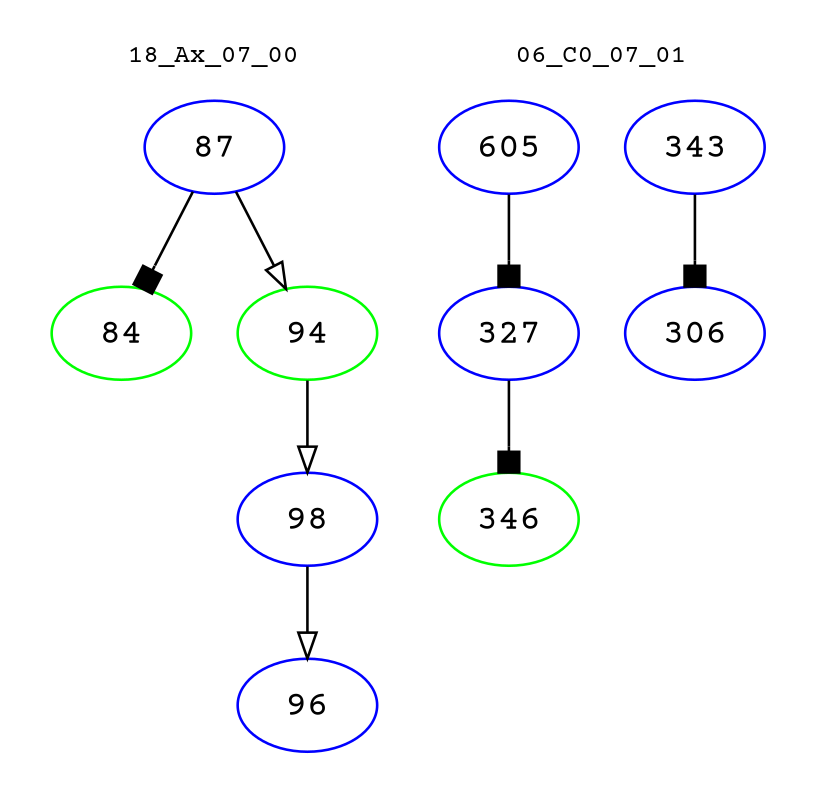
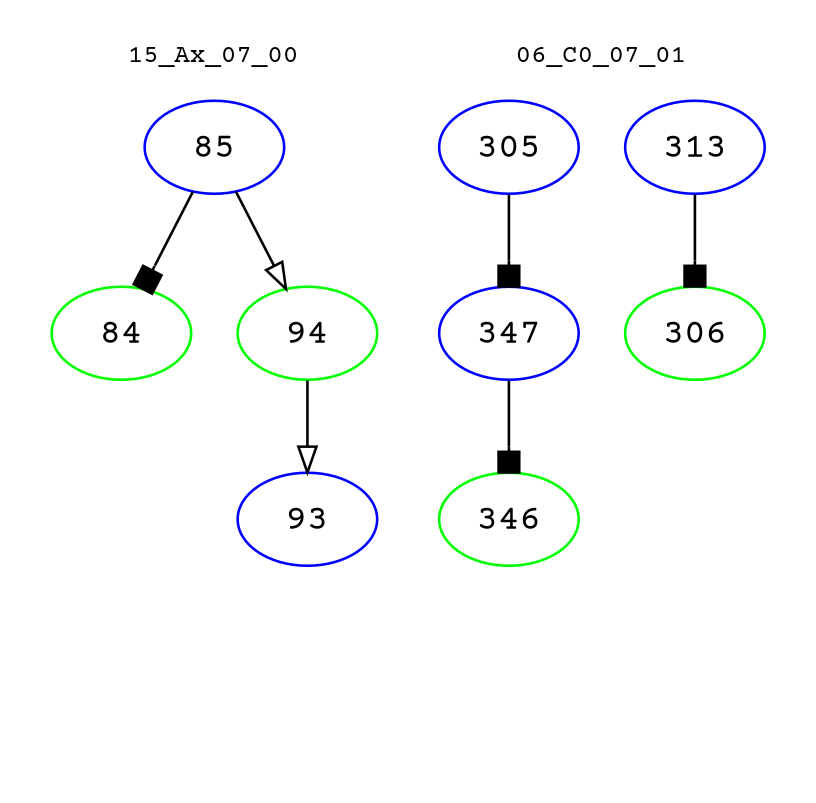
(214, 56) -> (214, 56)
(214, 147) -> (214, 147)
(509, 147) -> (509, 147)
(695, 147) -> (695, 147)
(509, 333) -> (509, 333)
(695, 333) -> (695, 333)
(307, 519) -> (307, 519)
(307, 705) -> none
